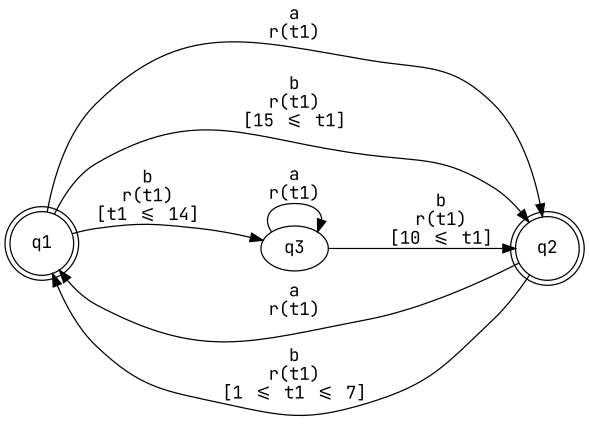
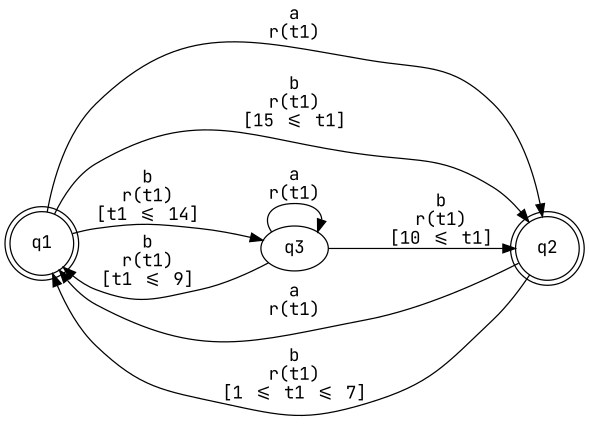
none -> (171, 296)
